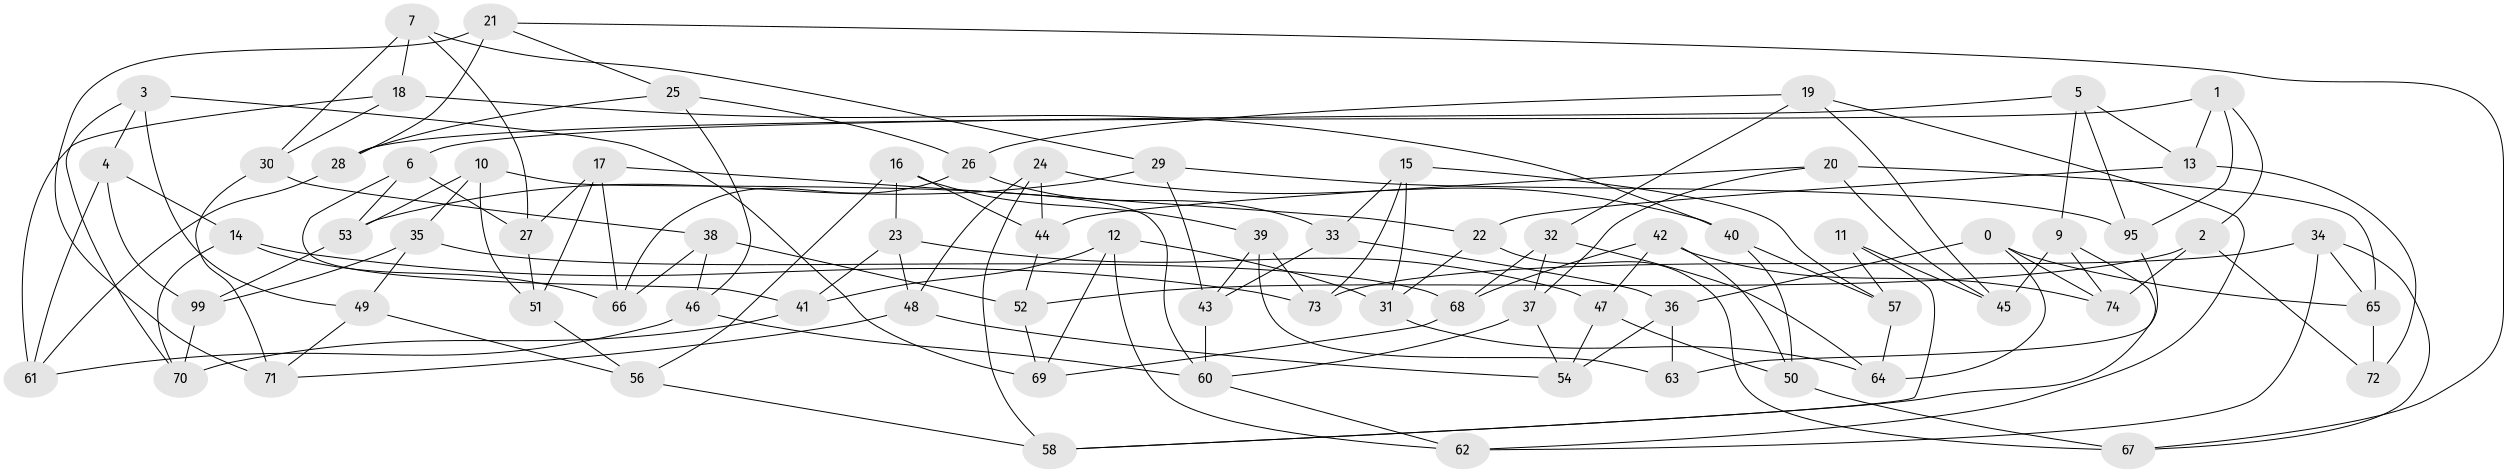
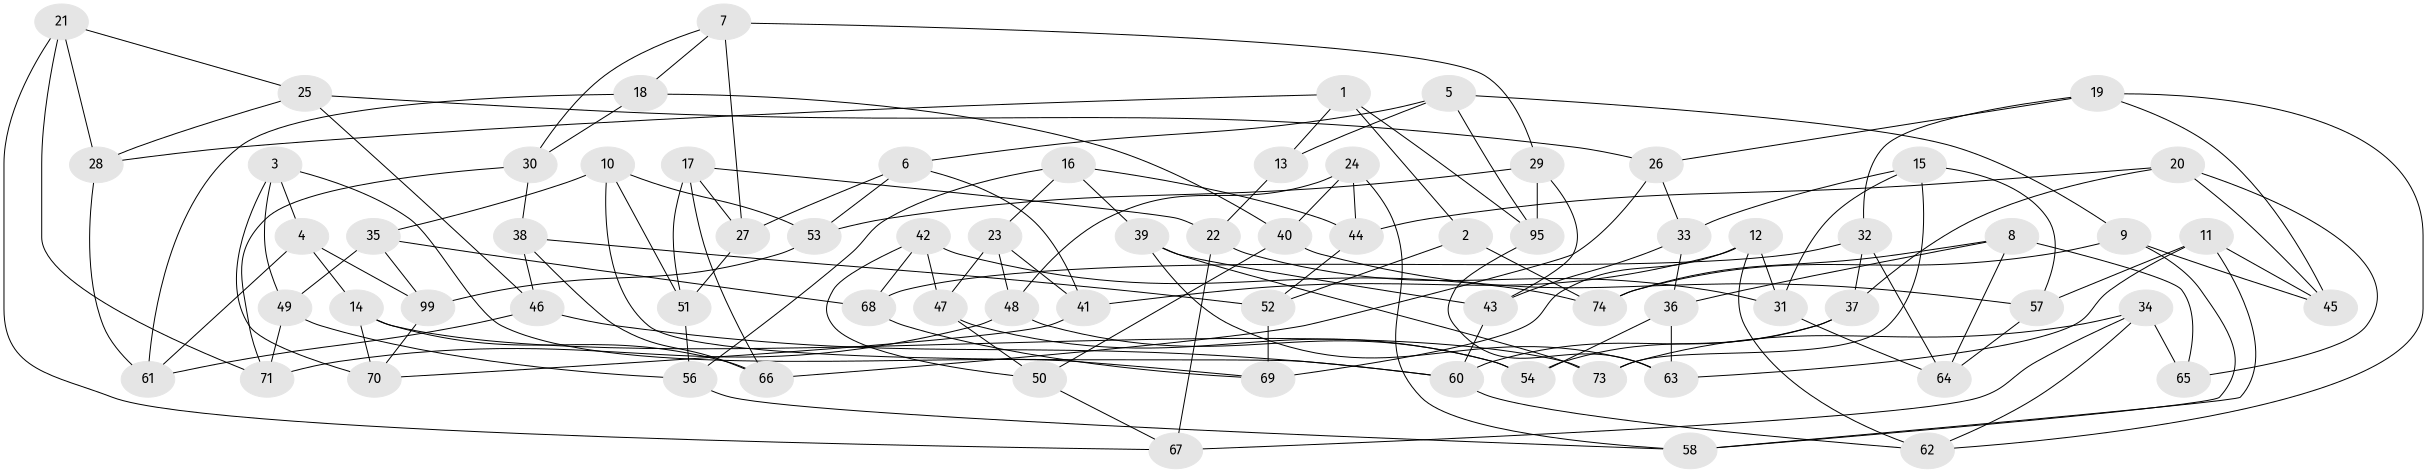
(1988, 236) -> (2012, 236)
none -> (1968, 351)
(2373, 379) -> none
